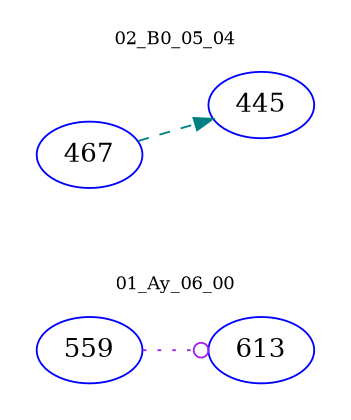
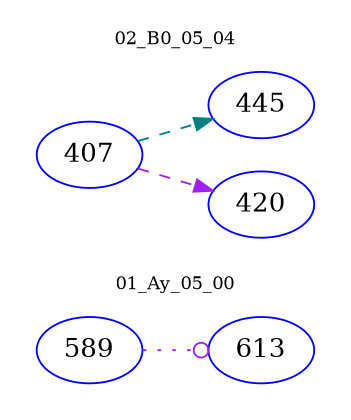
(90, 155) -> (90, 155)
none -> (261, 205)
(175, 285) -> (175, 285)
(90, 350) -> (90, 350)
